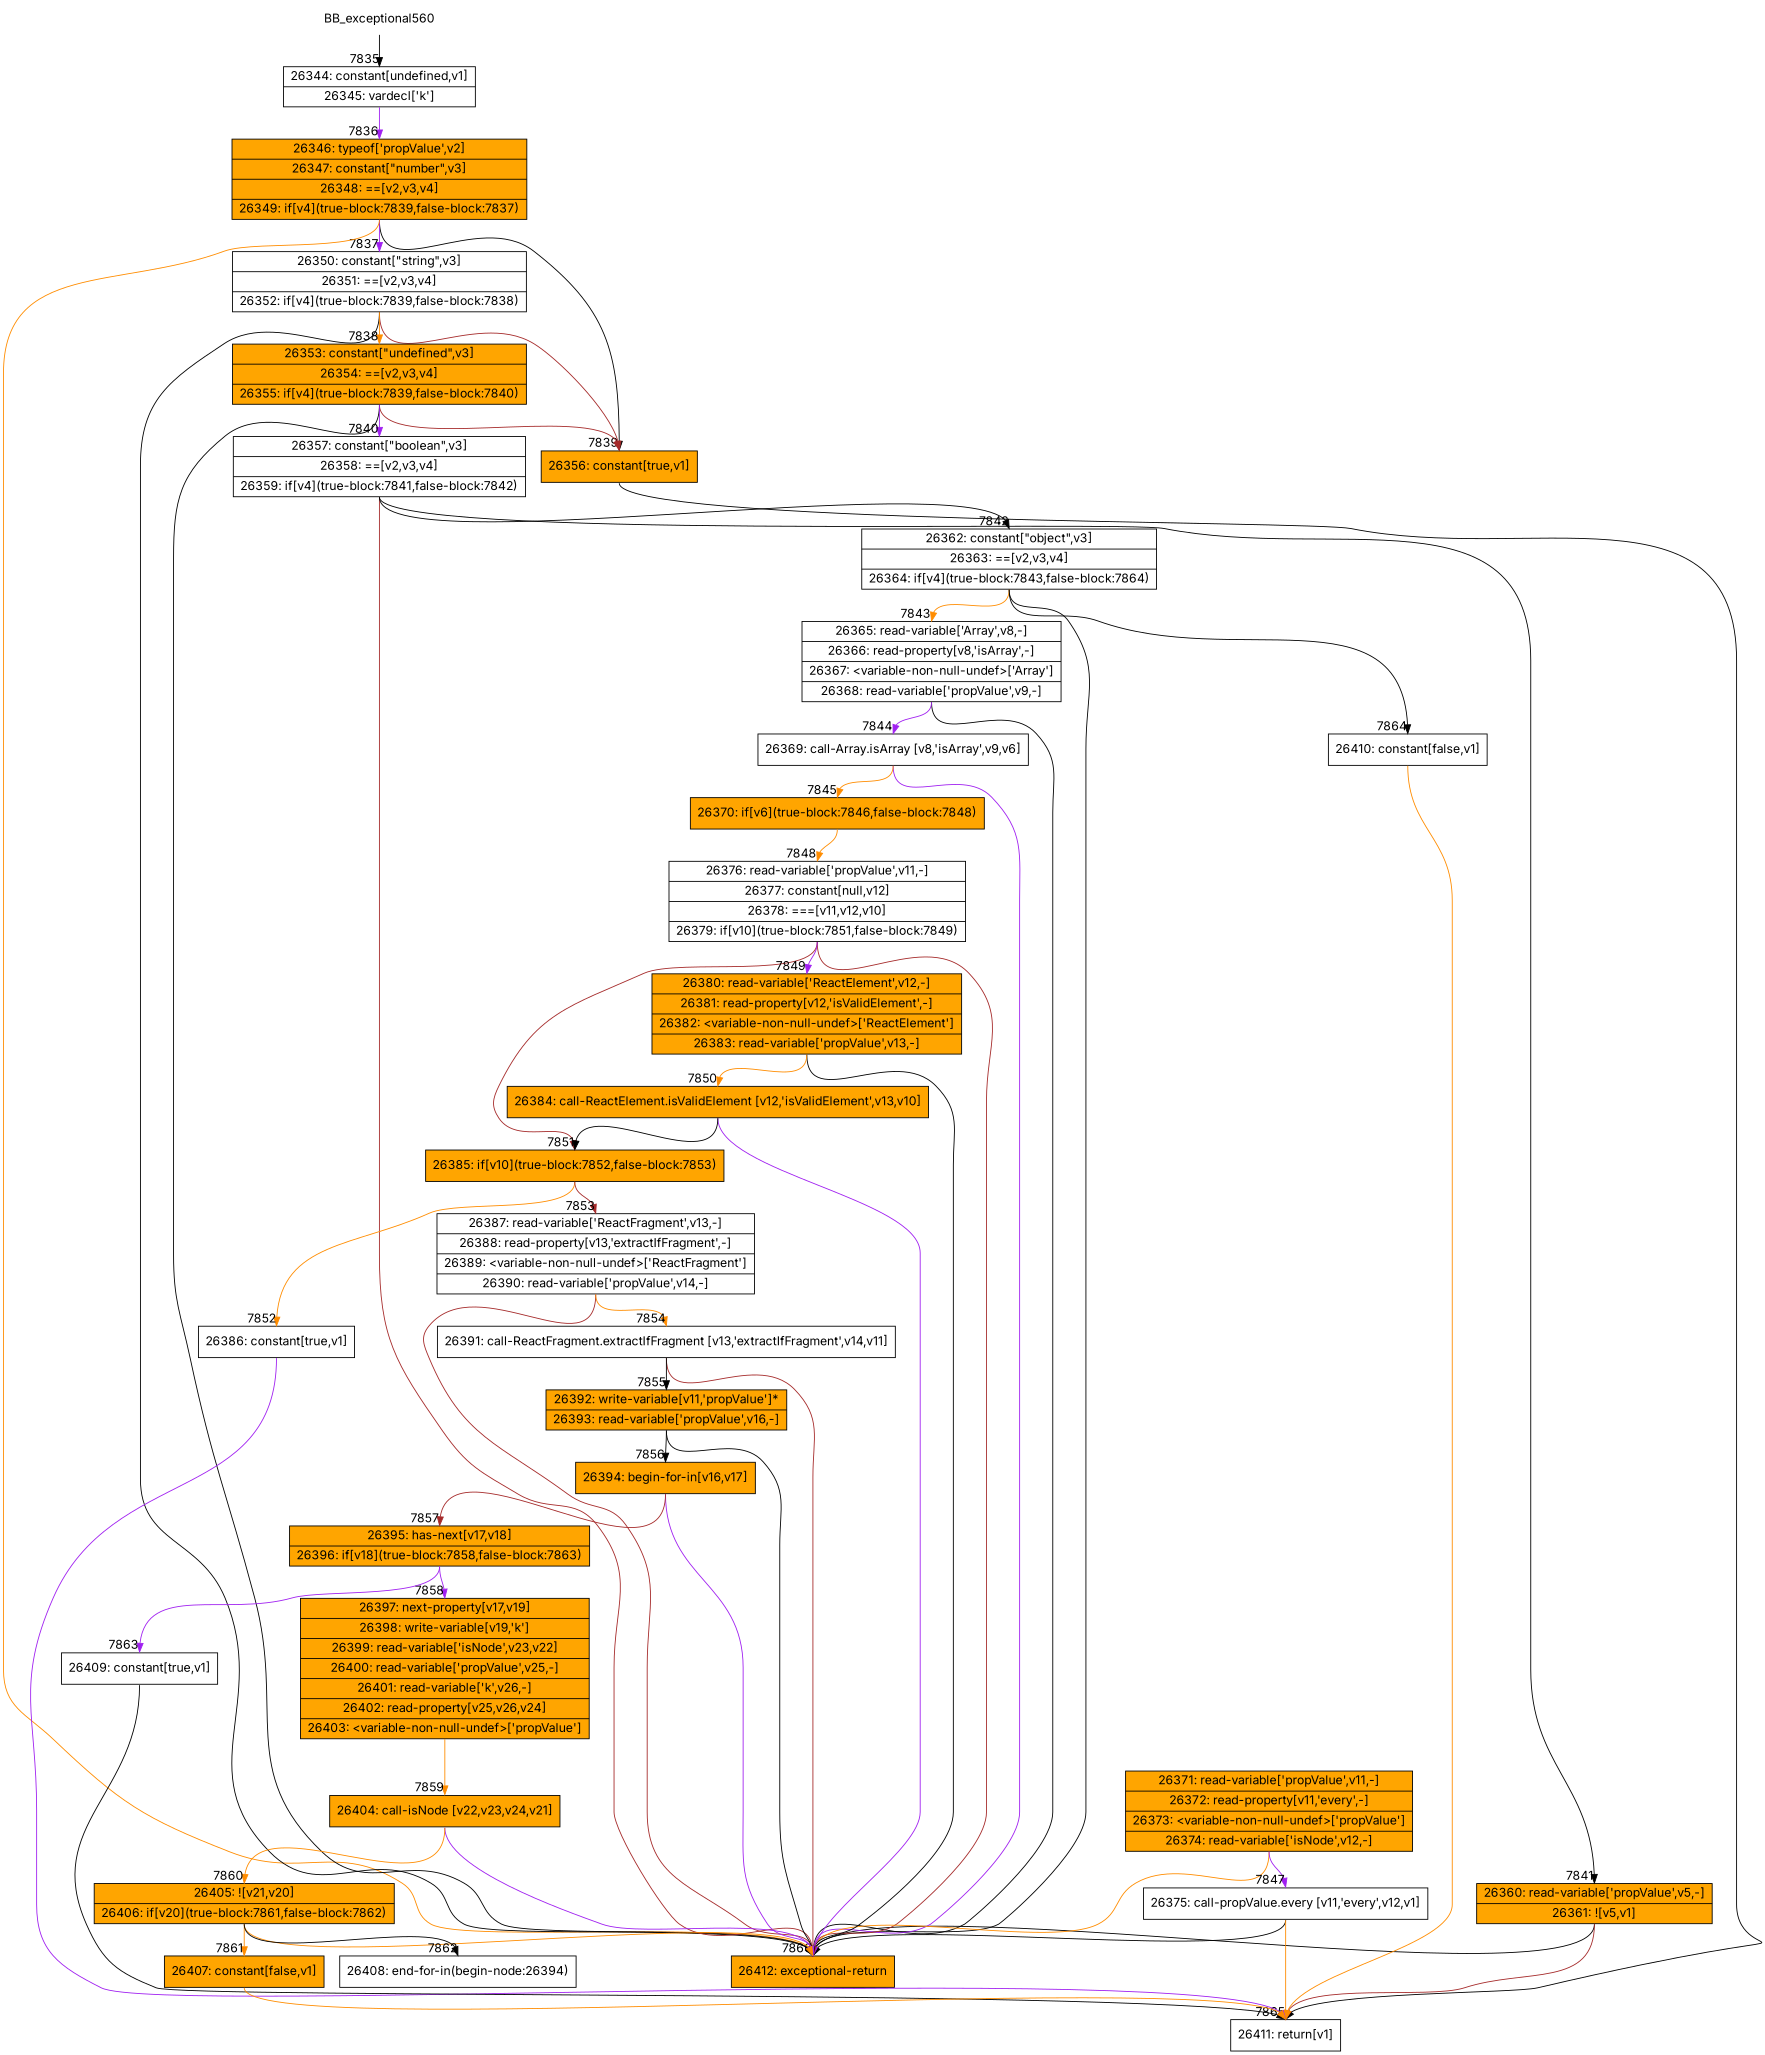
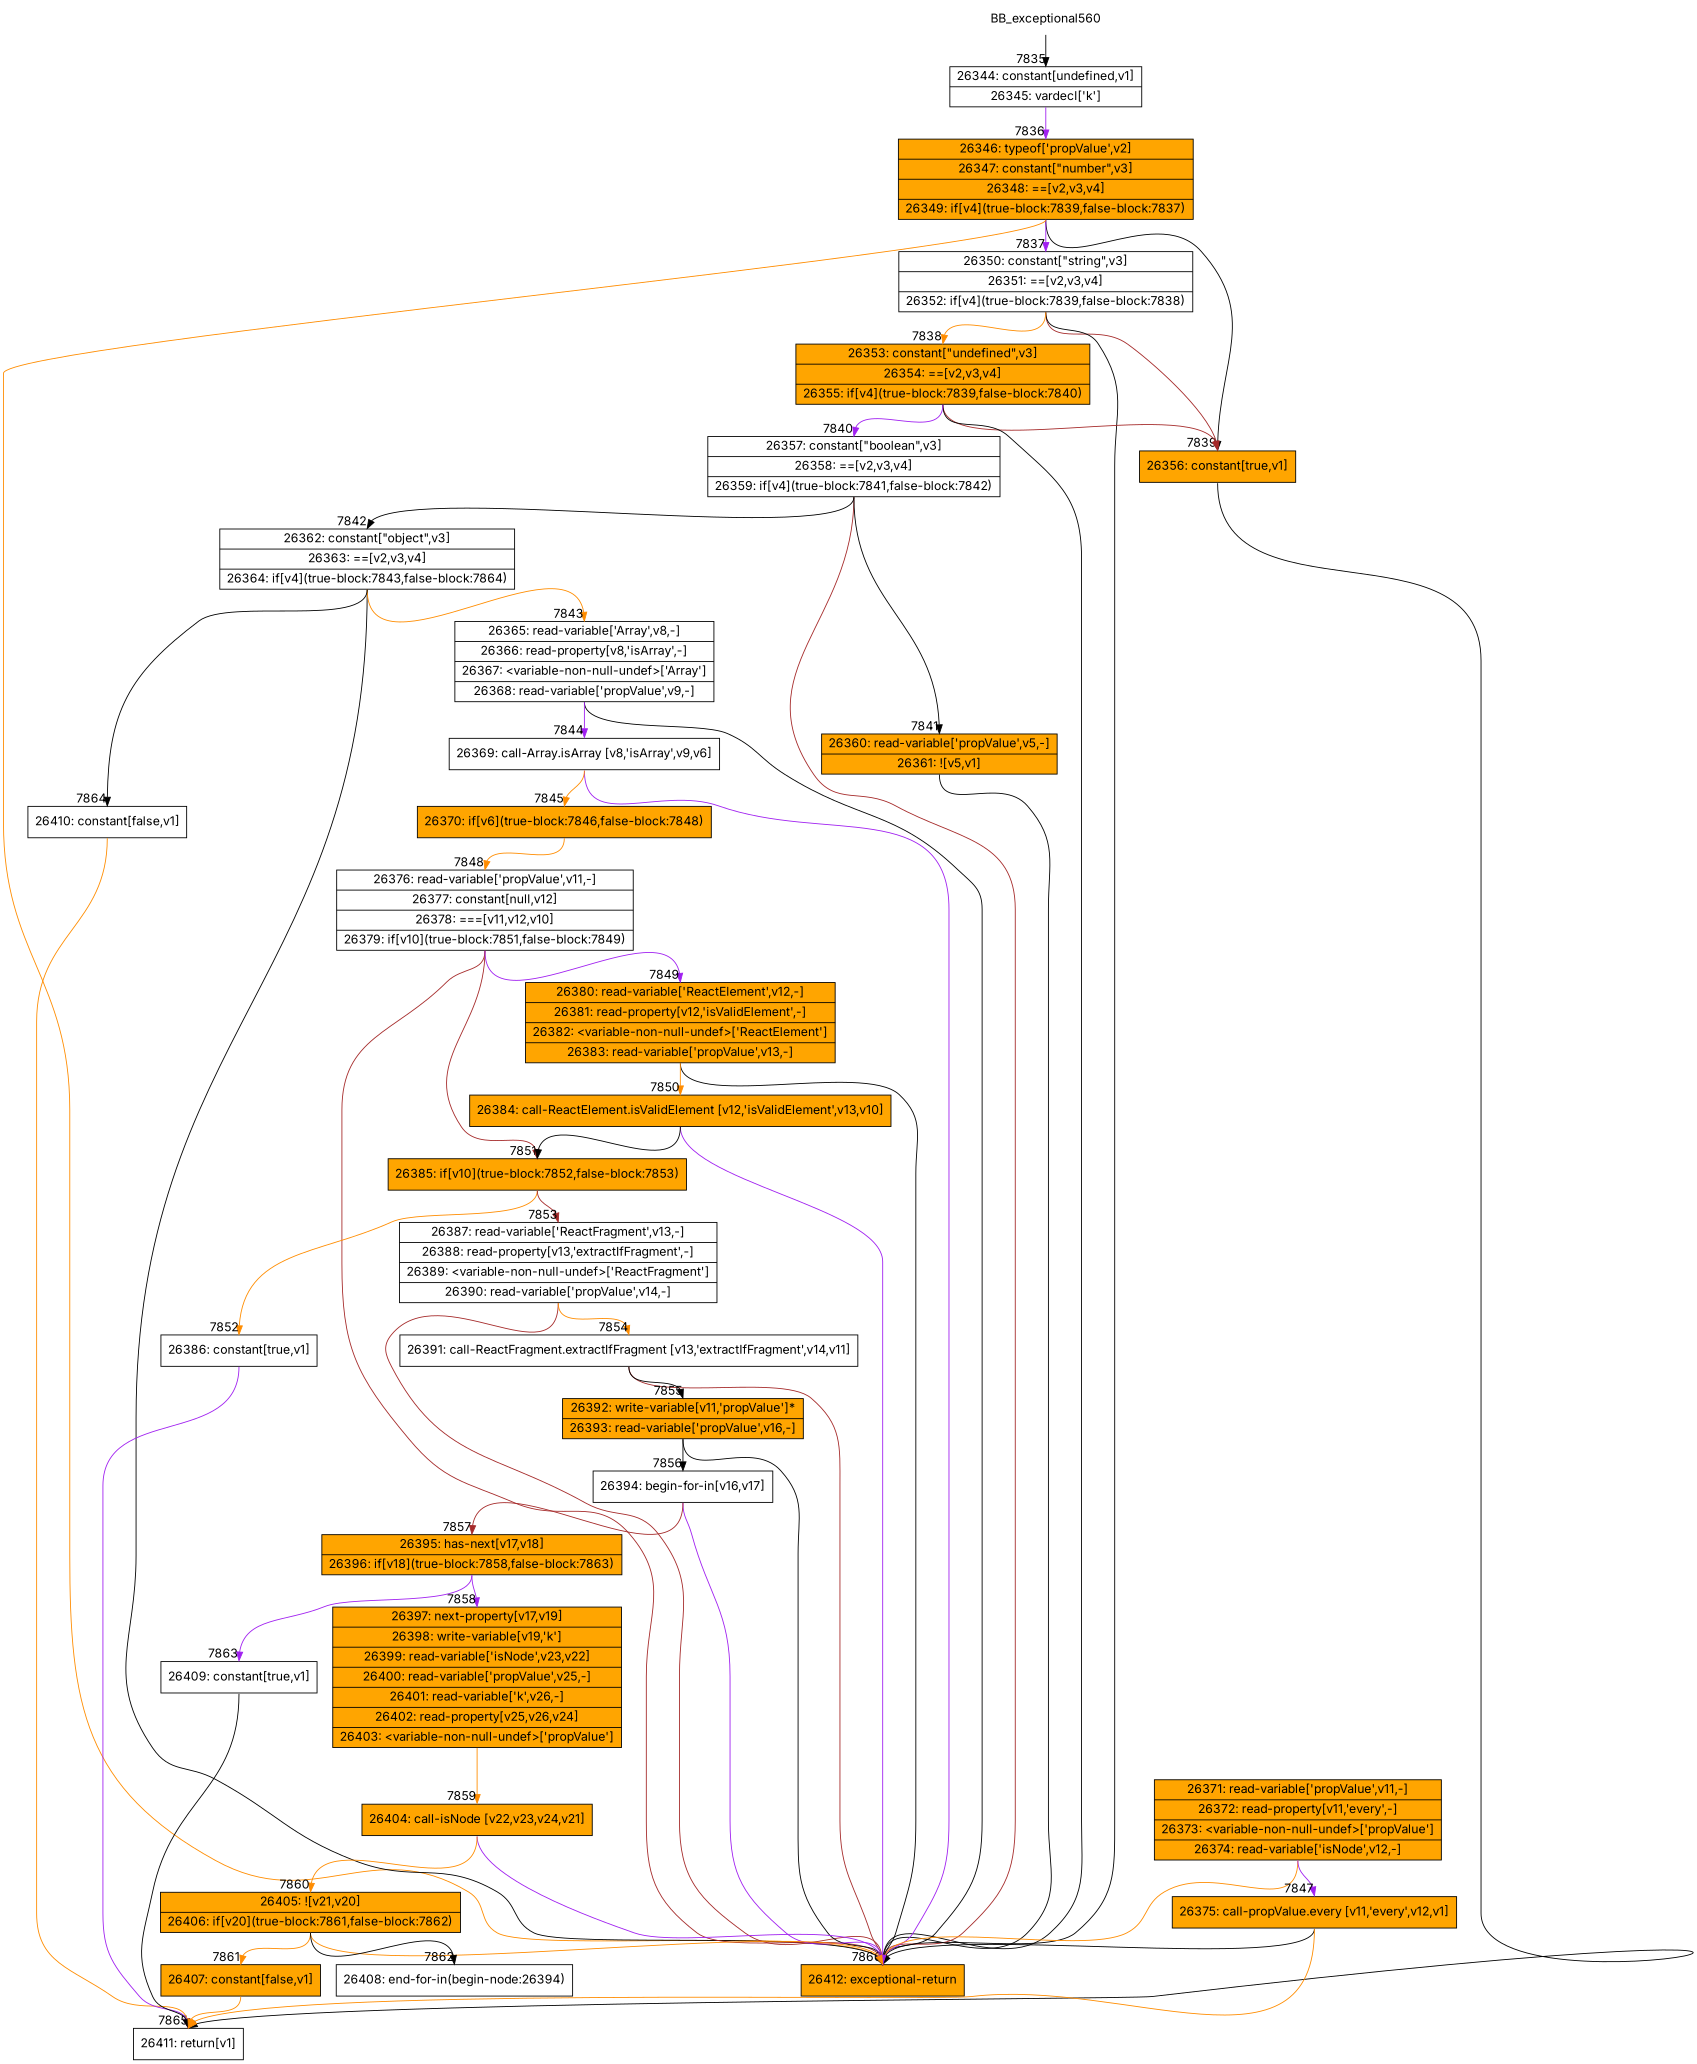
(666, 1478) -> (683, 1487)
(1286, 1904) -> (1314, 1912)
(1471, 1986) -> none
